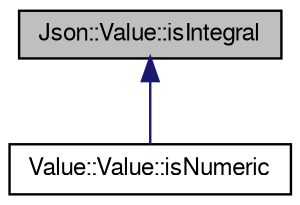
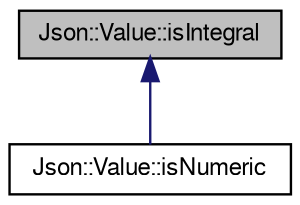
(150, 169) -> (150, 169)
